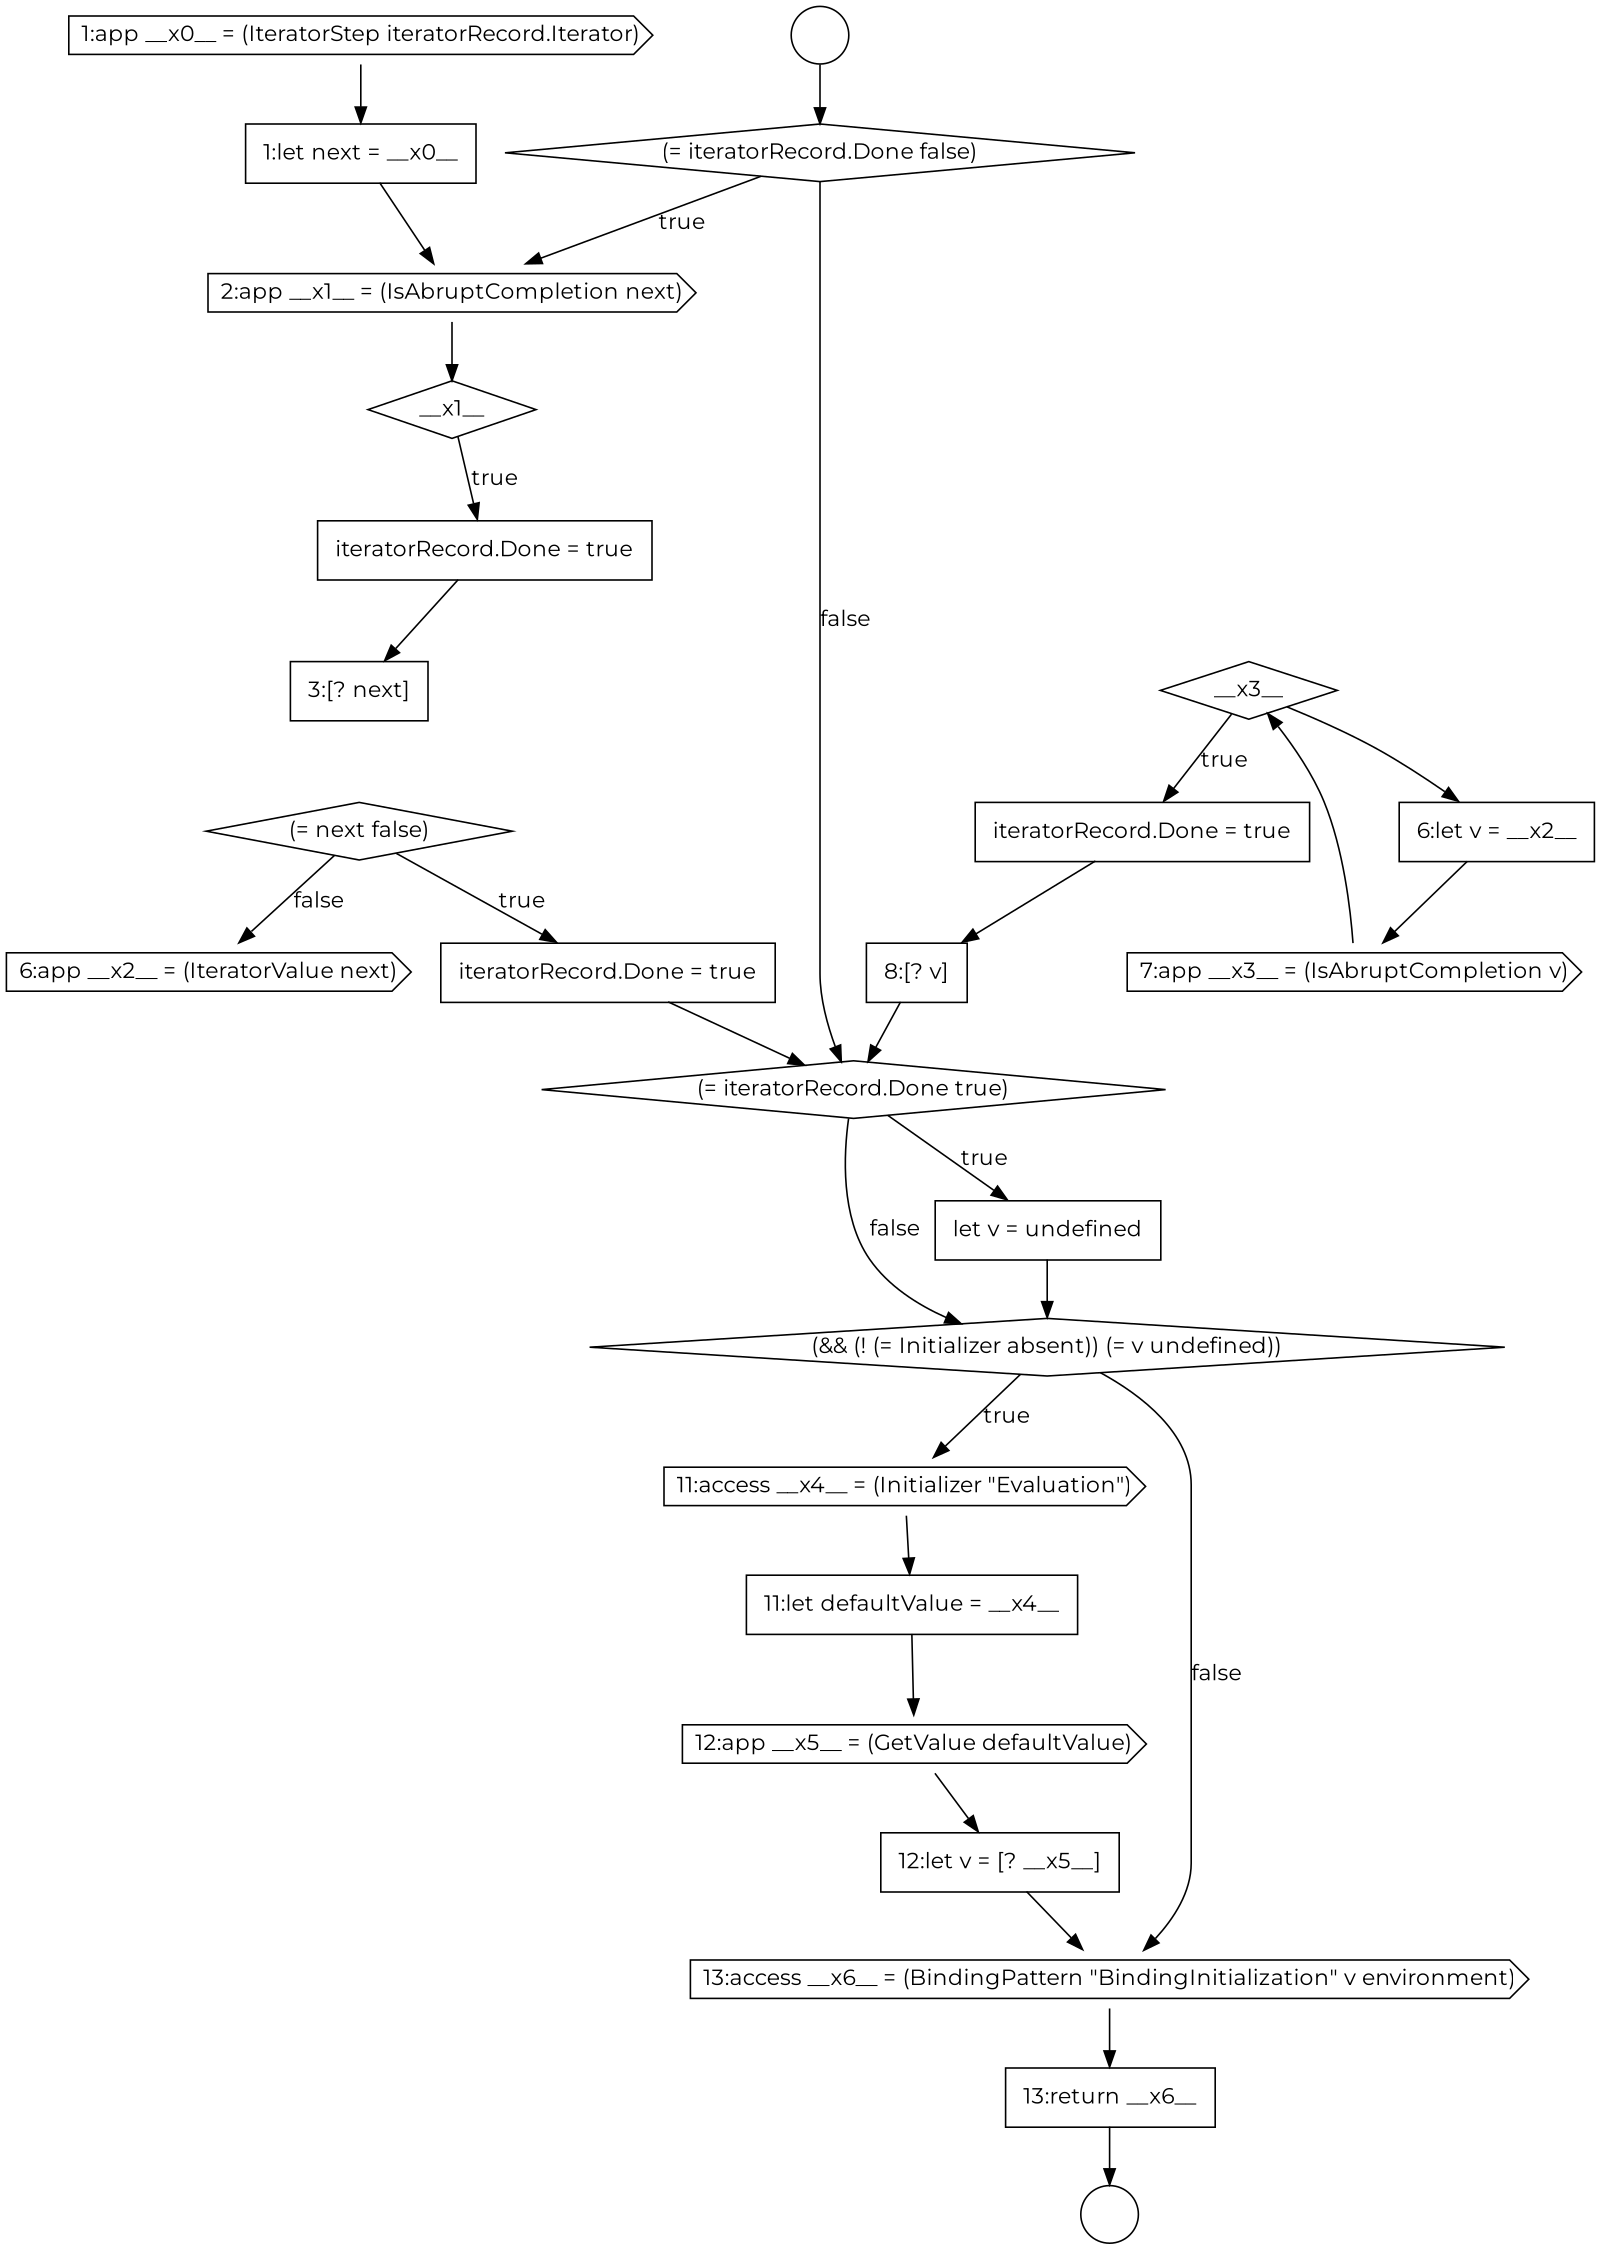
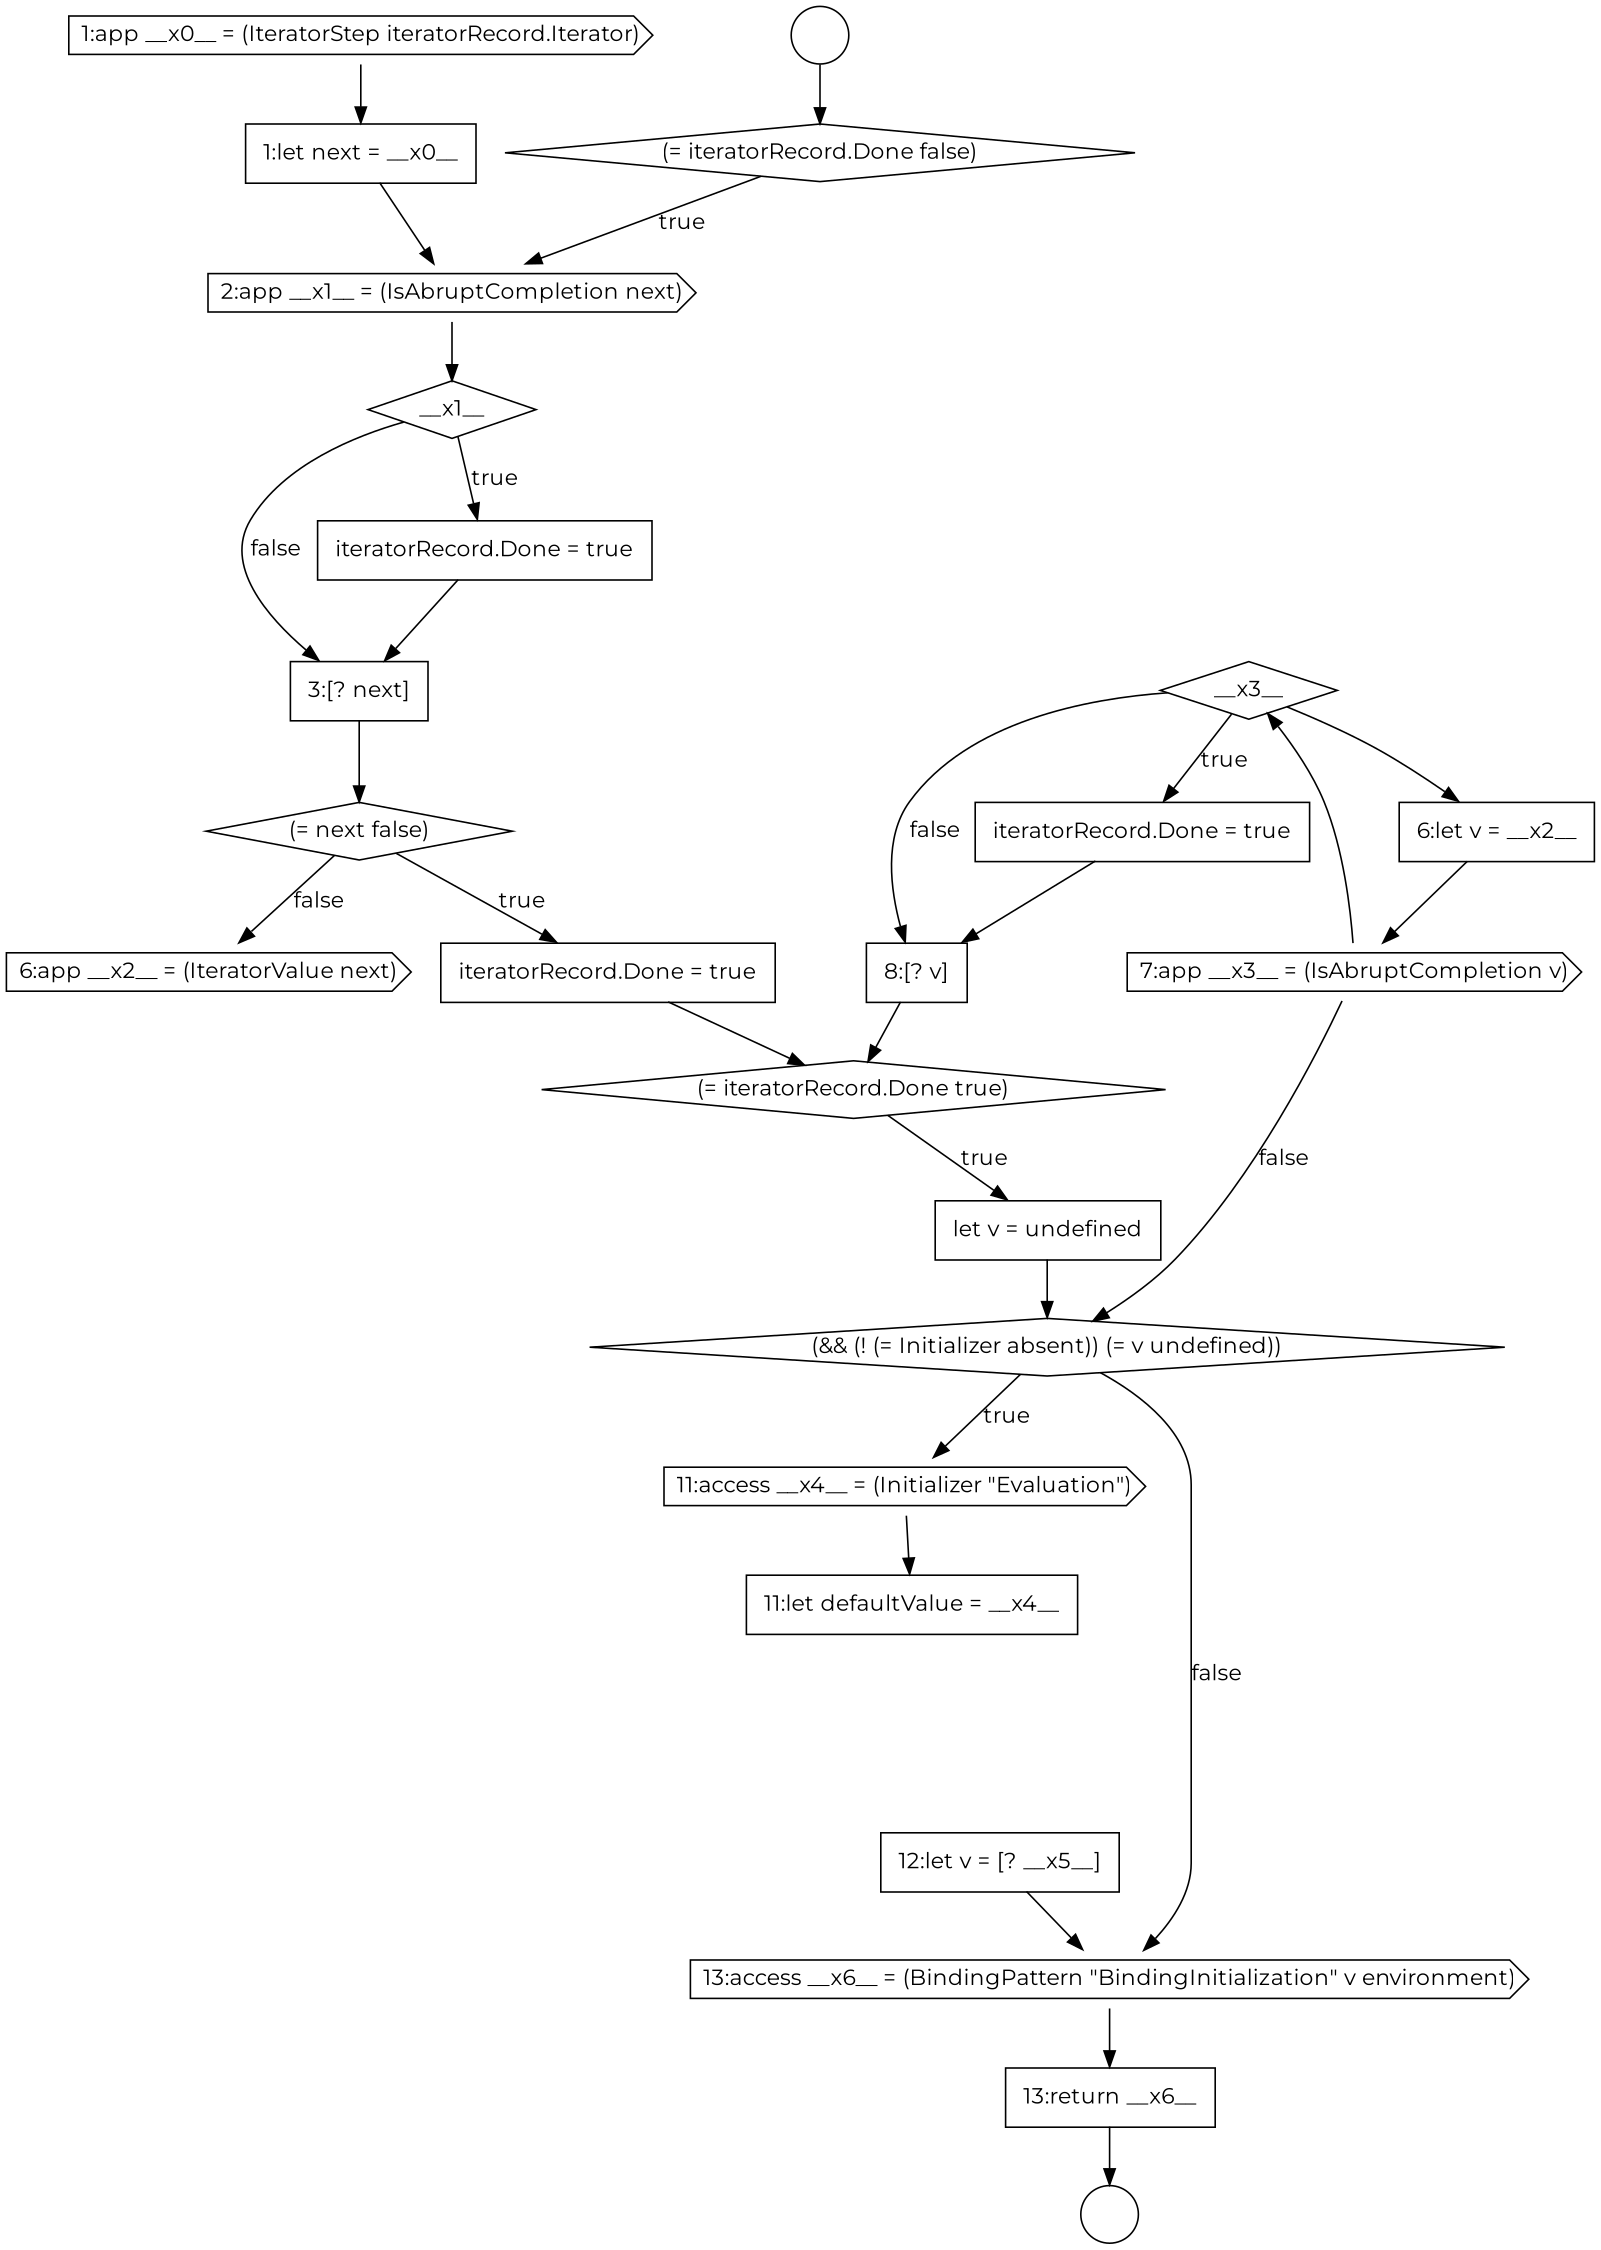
none -> (260, 507)
(820, 615) -> none
none -> (968, 749)
none -> (359, 753)
(858, 1238) -> (1244, 1173)
(914, 1744) -> none
